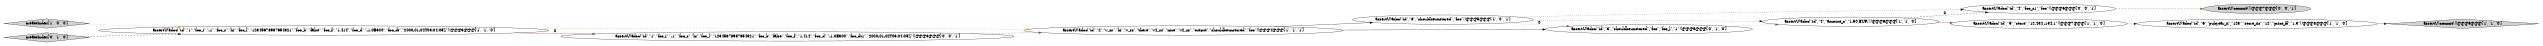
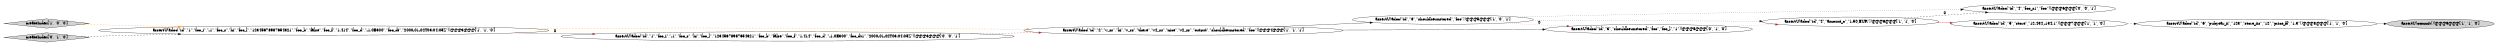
(2257, 9) -> none
(2463, 24) -> (2440, 24)
